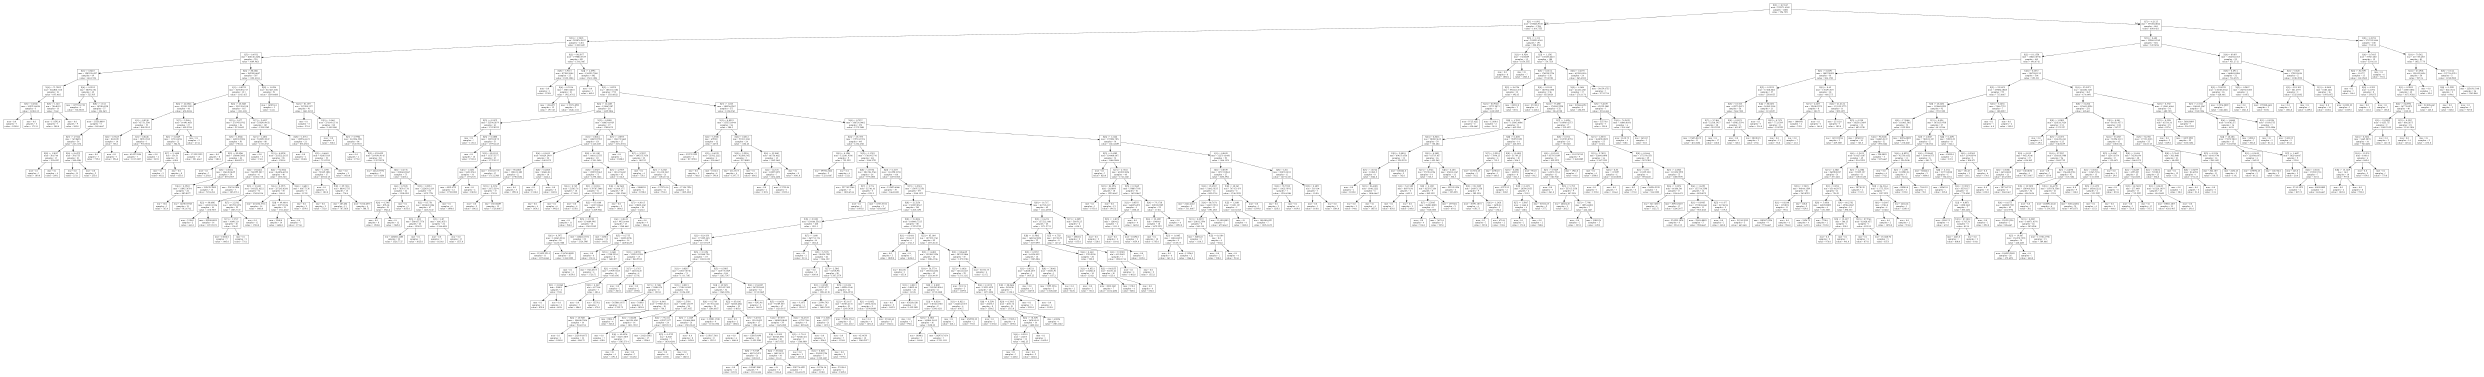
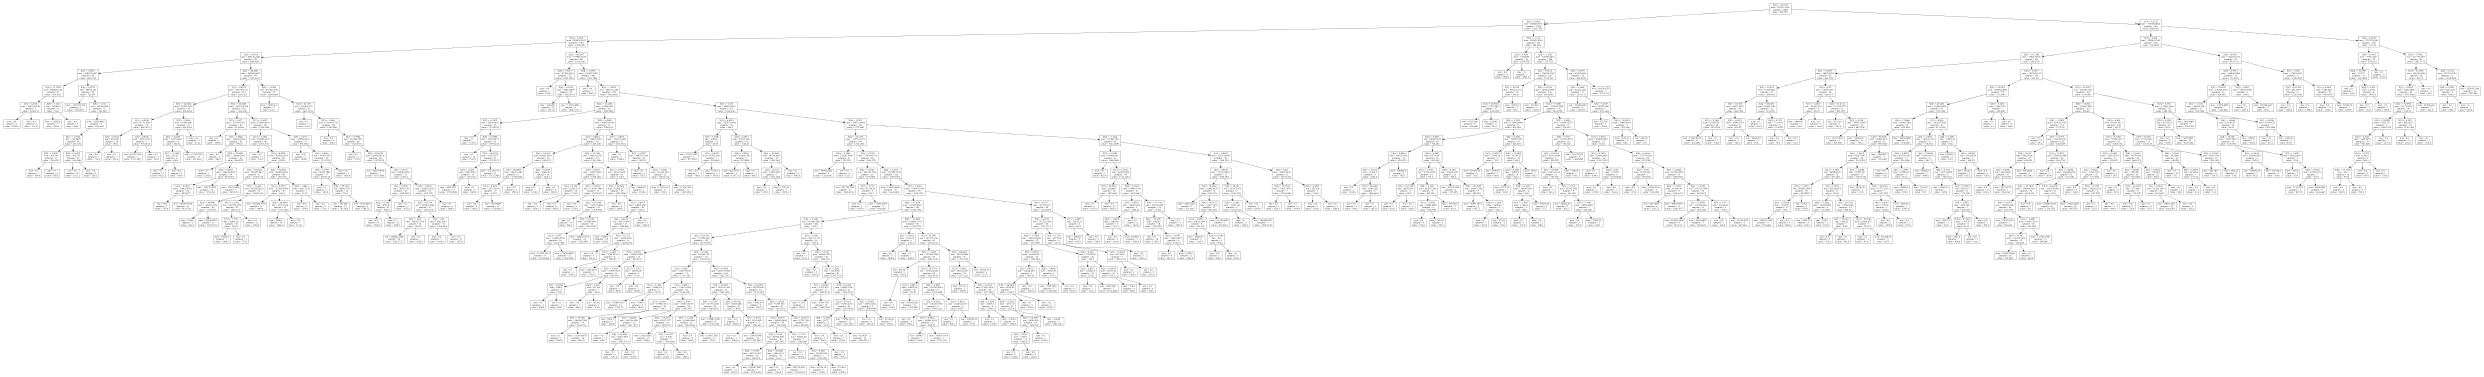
none -> (214, 140)
(1949, 205) -> (1953, 215)
(899, 297) -> (894, 288)
